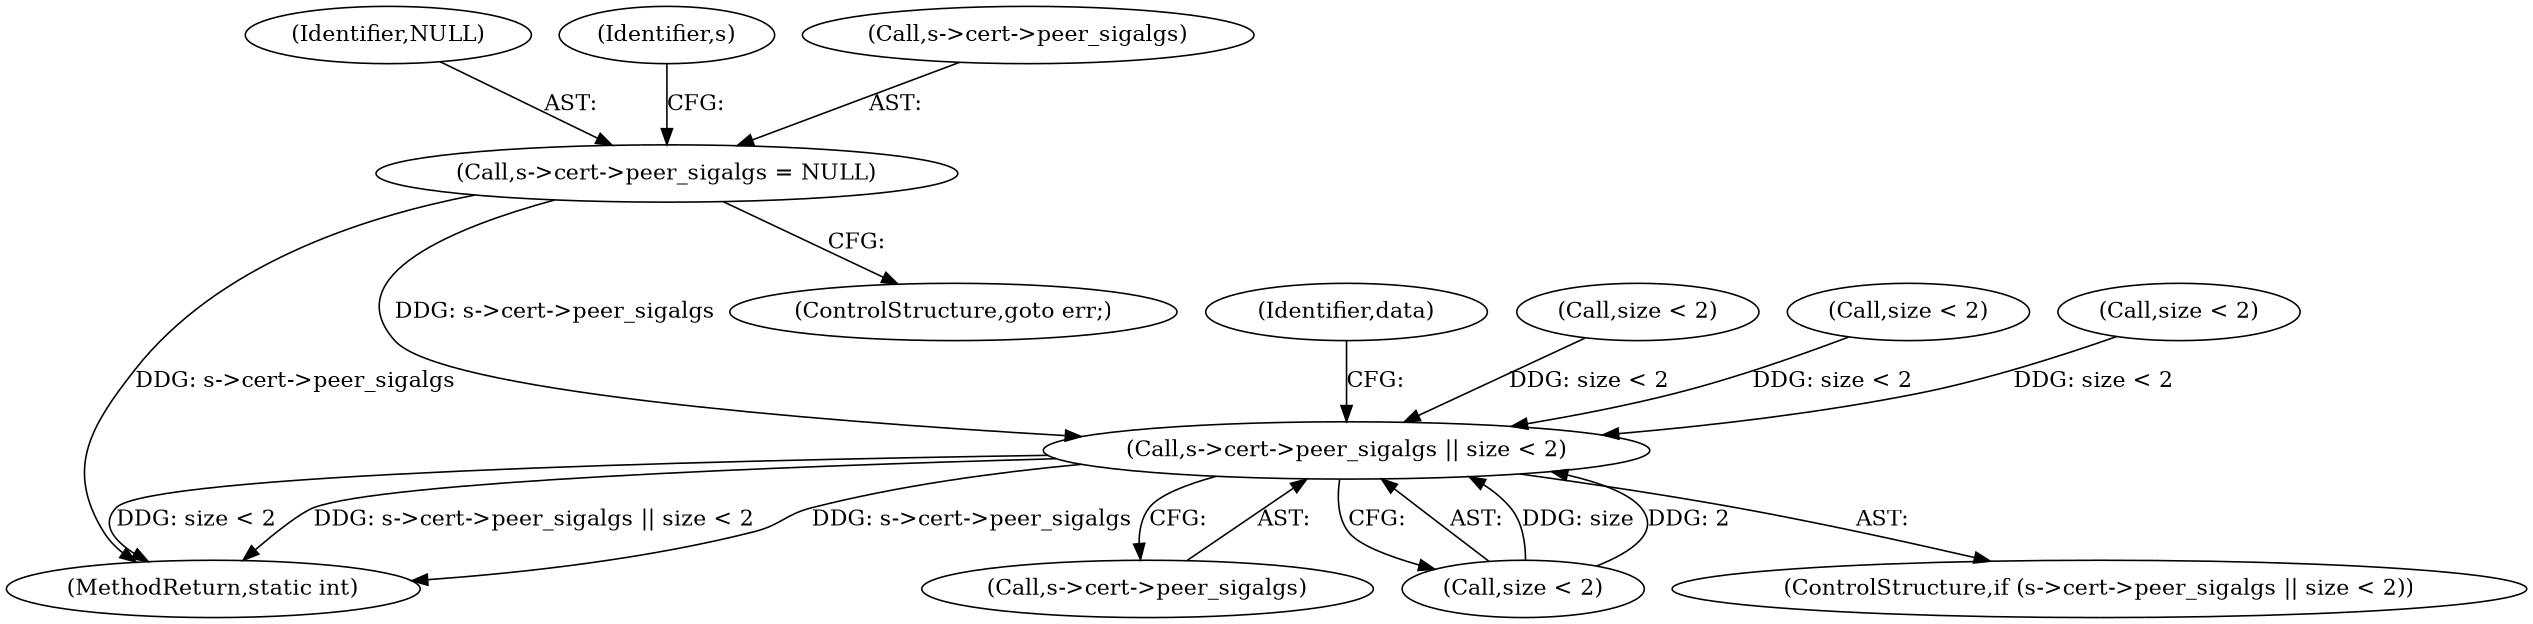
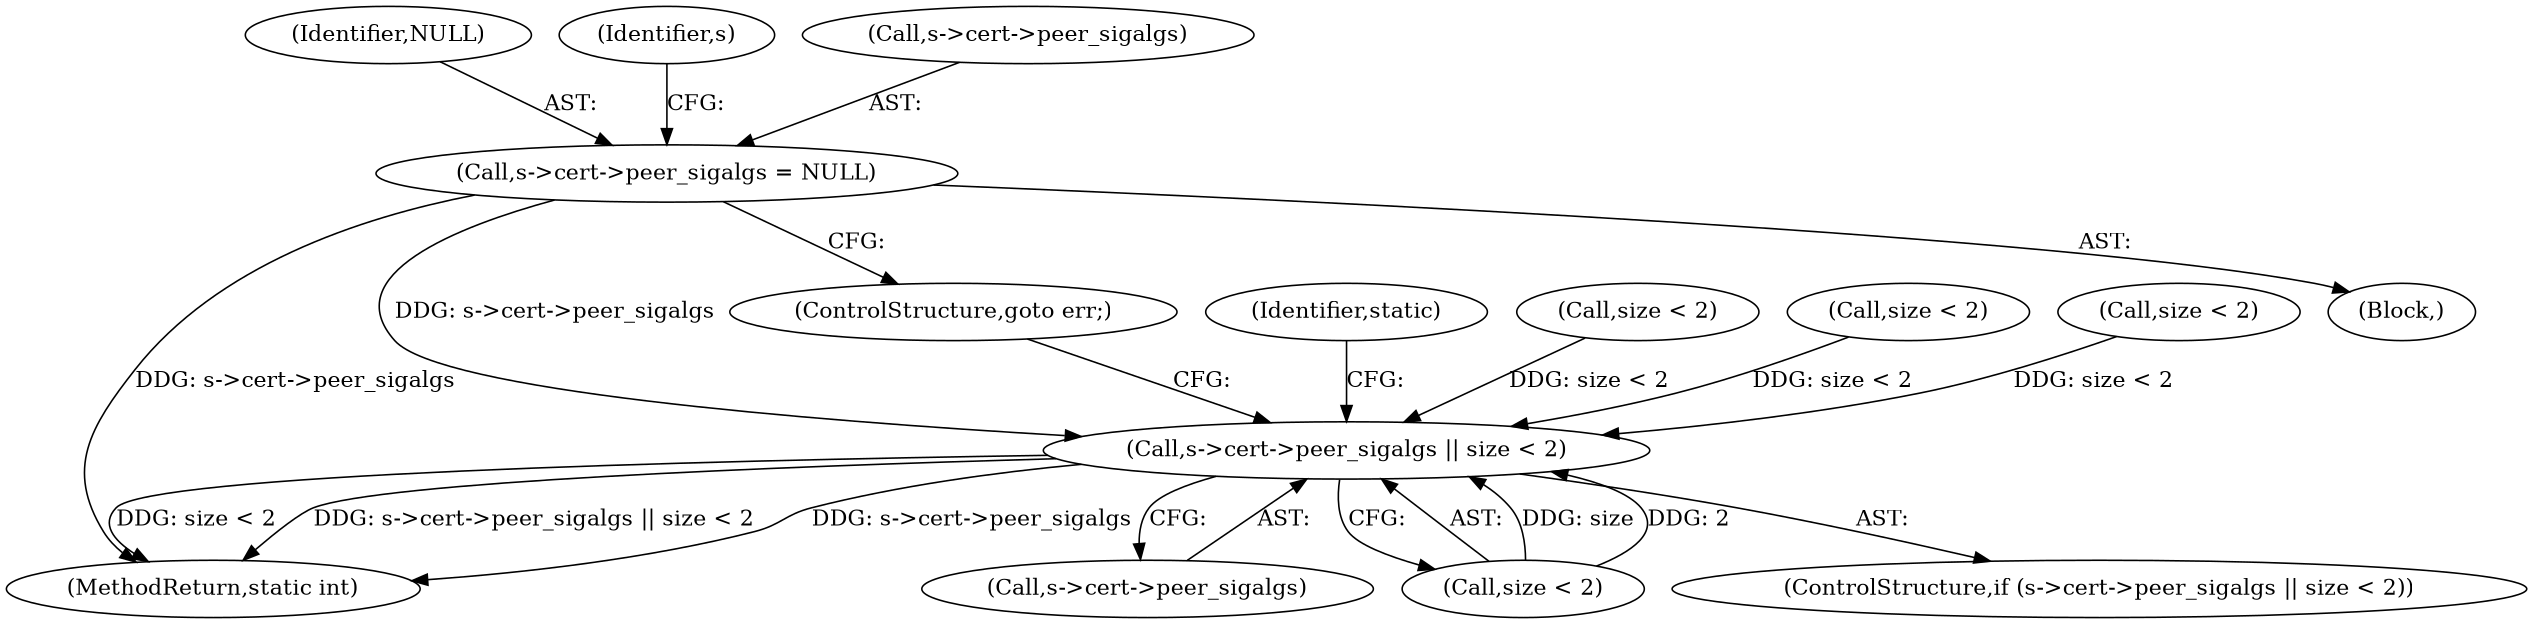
(1347, 312) -> (1347, 312)
none -> (2402, 312)
none -> (1141, 378)
